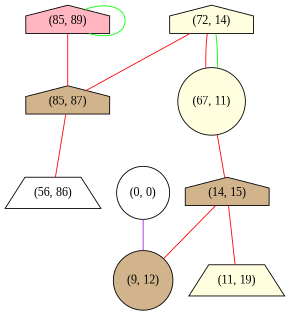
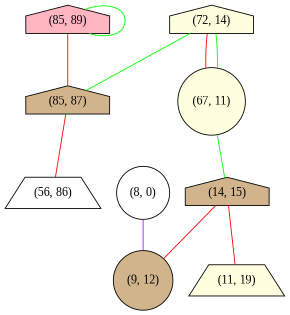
(138, 62) -> (138, 62)
(221, 156) -> (221, 156)
(143, 193) -> (143, 193)
